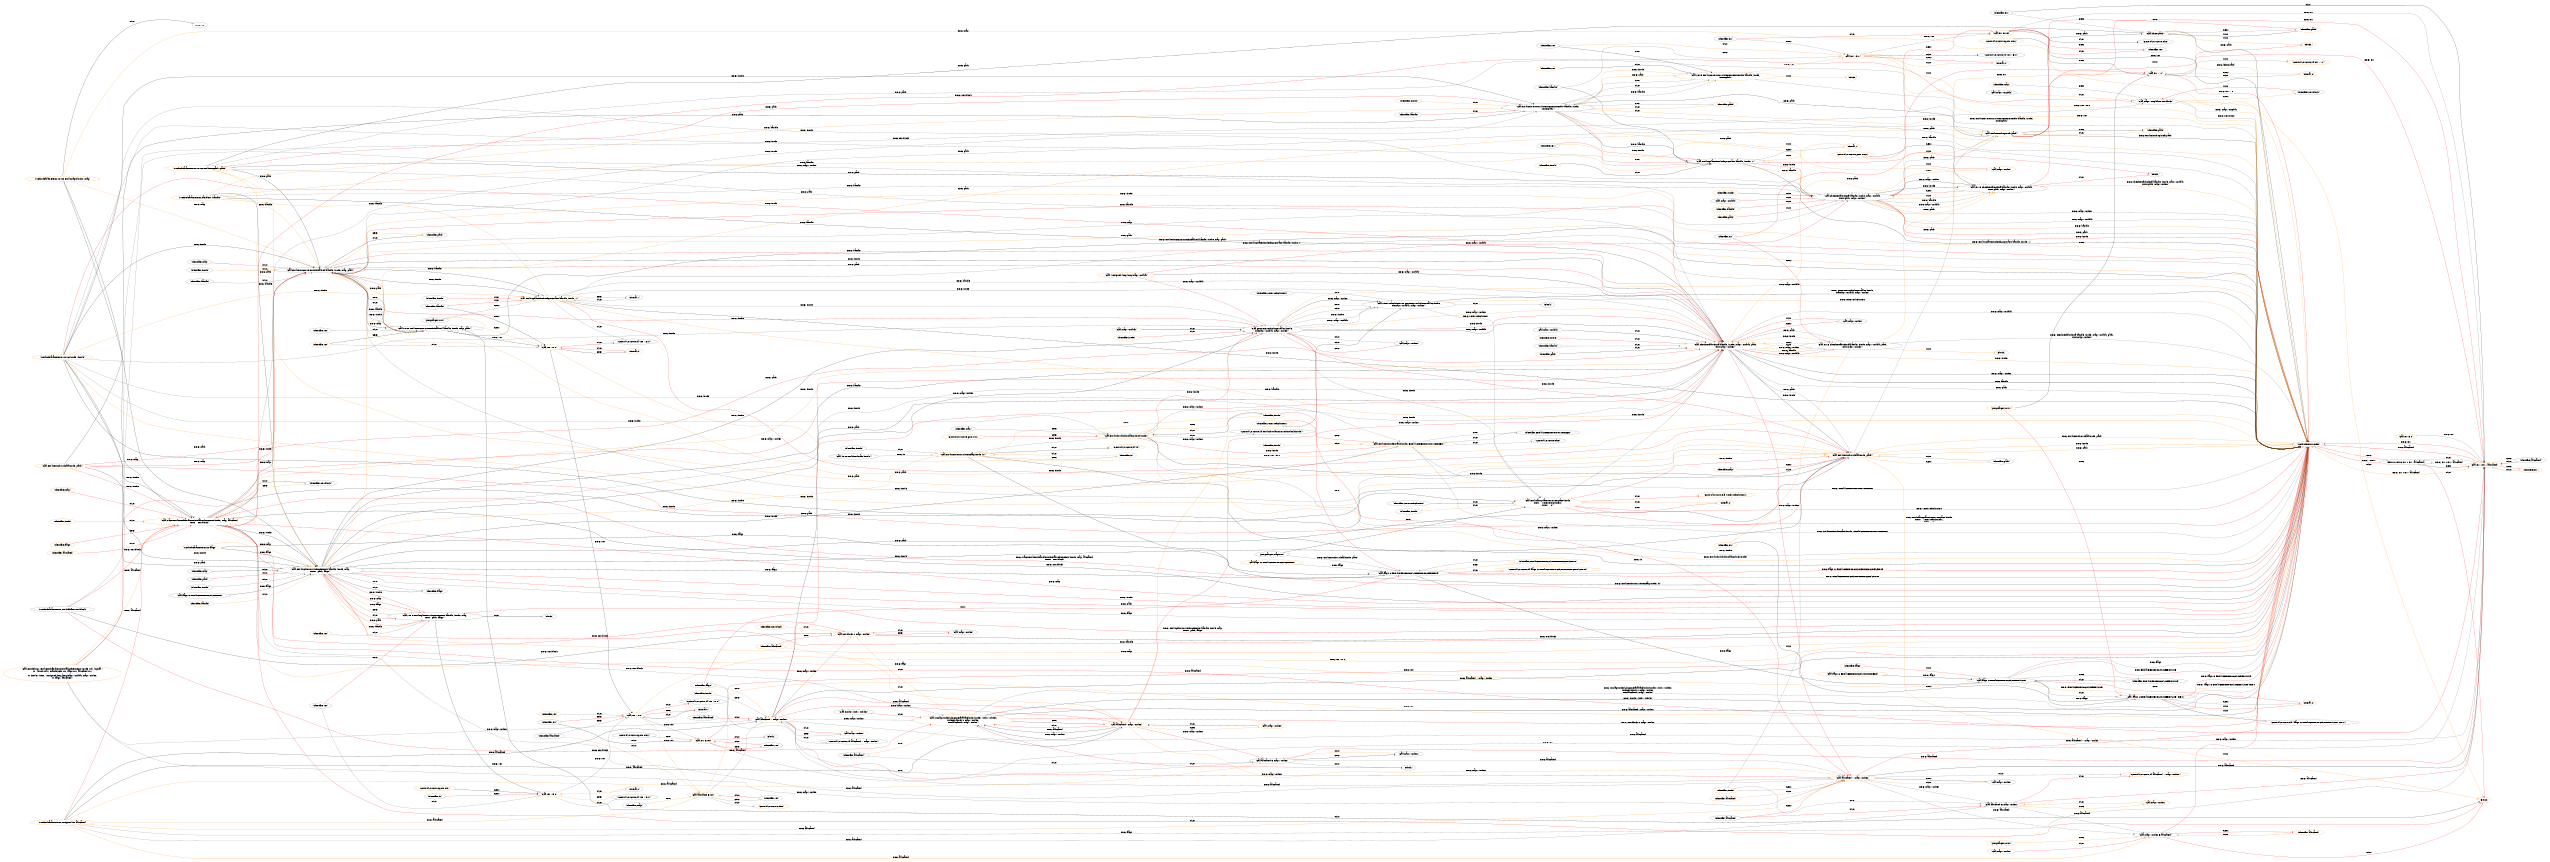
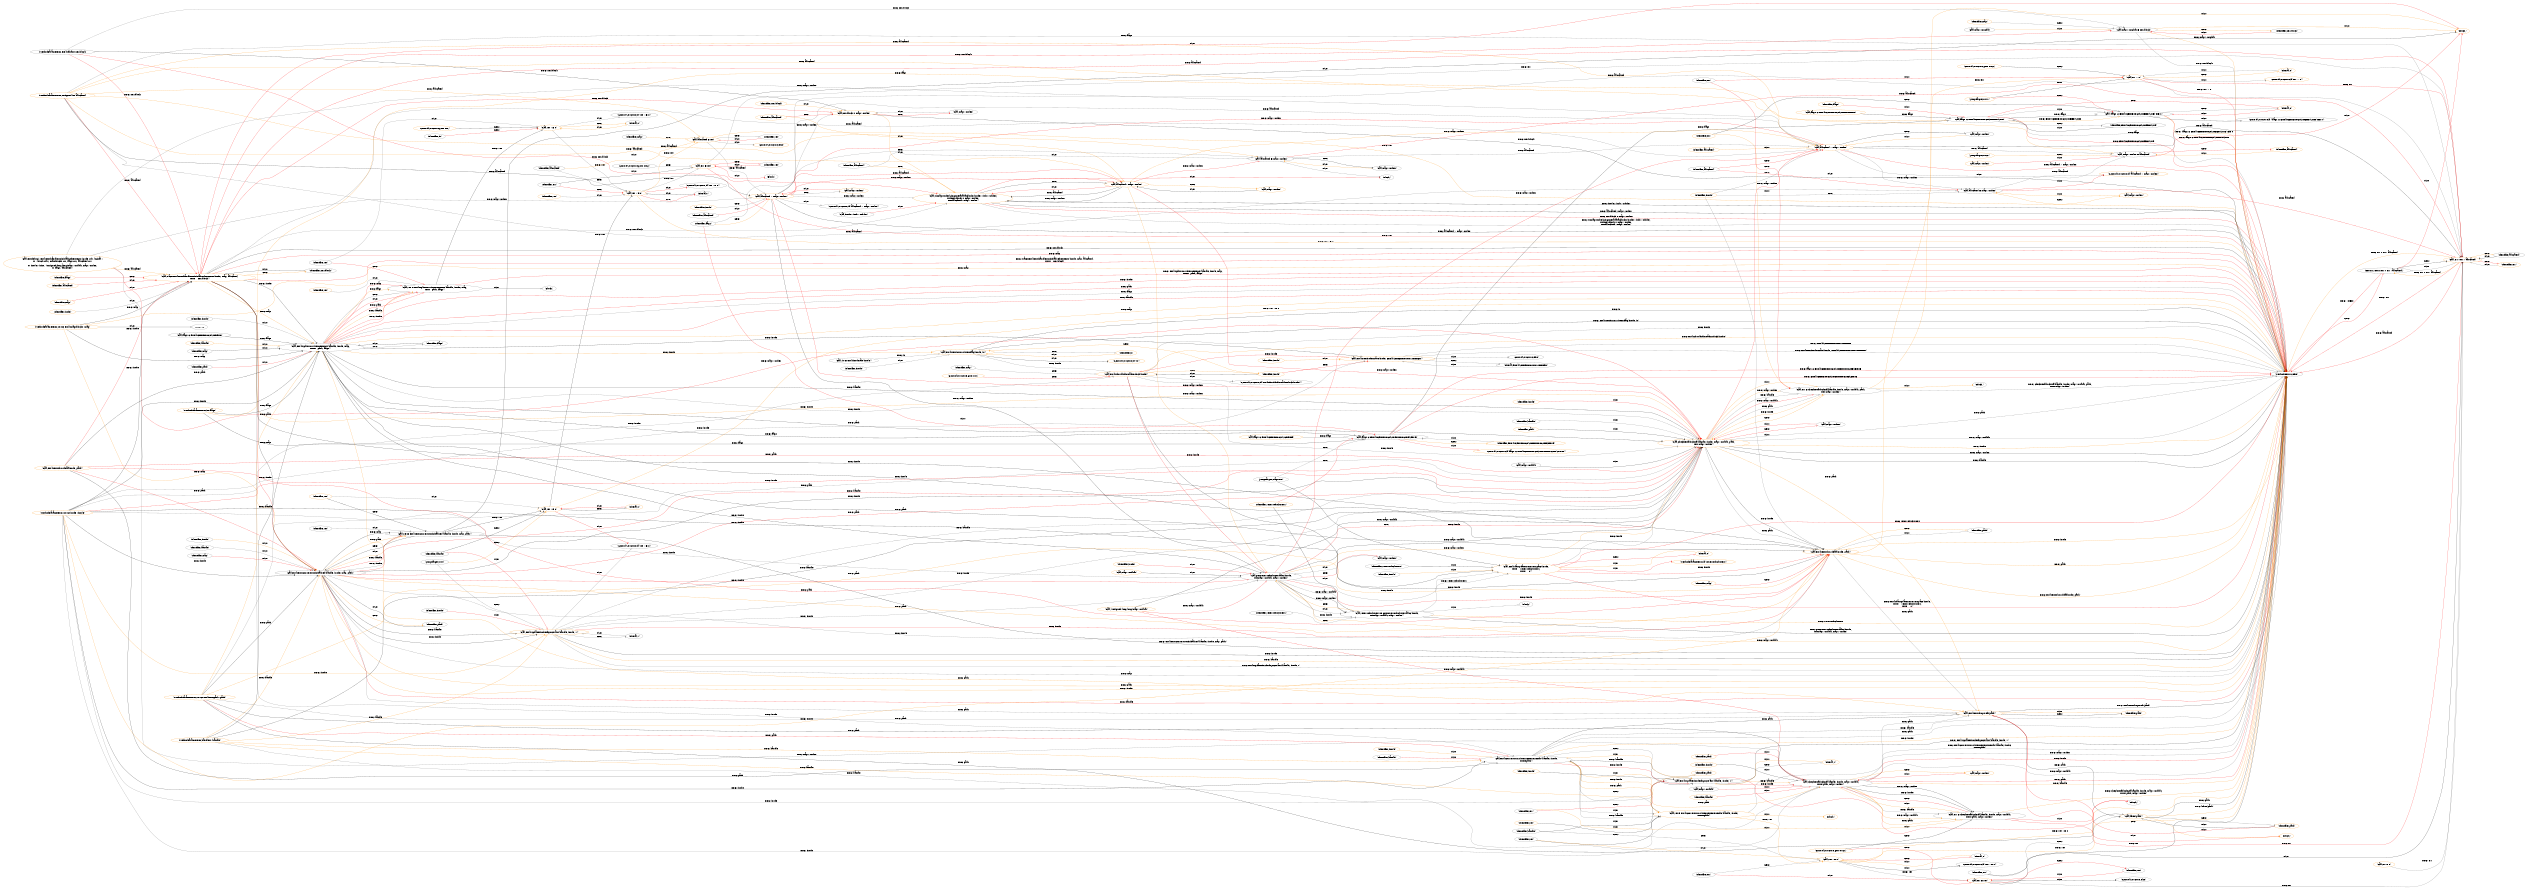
(2082, 242) -> (2060, 83)
(1272, 432) -> (1271, 382)
(1548, 433) -> (1526, 365)
(1726, 495) -> (1704, 562)
(1338, 558) -> (1326, 447)
(2257, 729) -> none
(594, 768) -> (590, 154)
